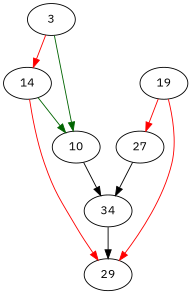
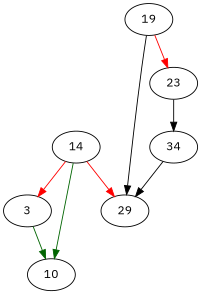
(41, 47) -> (55, 175)
(140, 147) -> (174, 83)
(90, 175) -> none
(166, 181) -> (136, 111)
